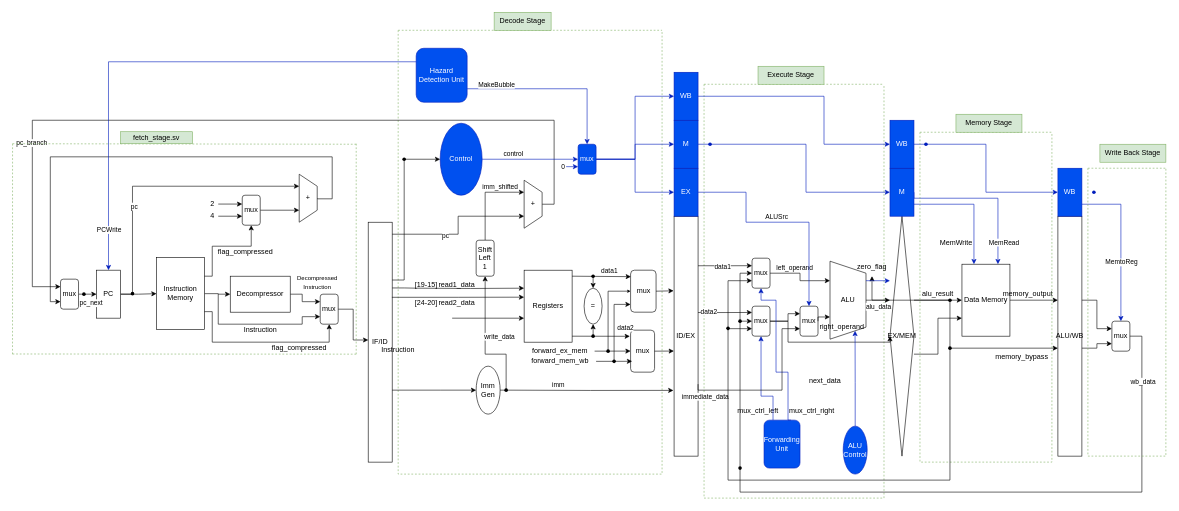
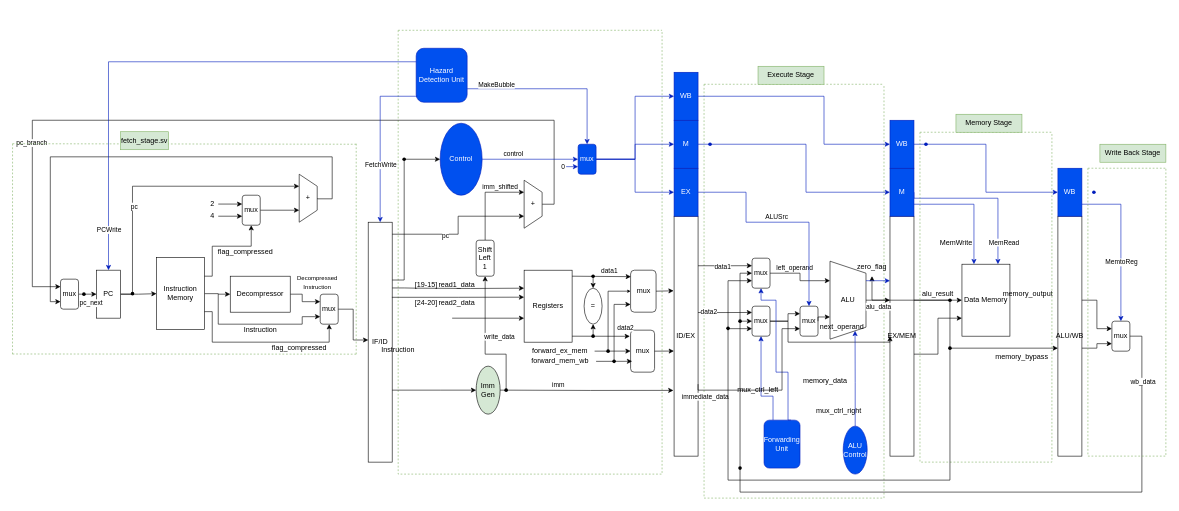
(523, 21) -> none
(156, 138) -> (144, 141)
none -> (380, 164)
(1054, 300) -> none
(842, 327) -> (842, 327)
(902, 336) -> (902, 336)
(825, 381) -> (825, 381)
(488, 390) -> (488, 390)
(758, 411) -> (758, 390)
(812, 411) -> (839, 411)
